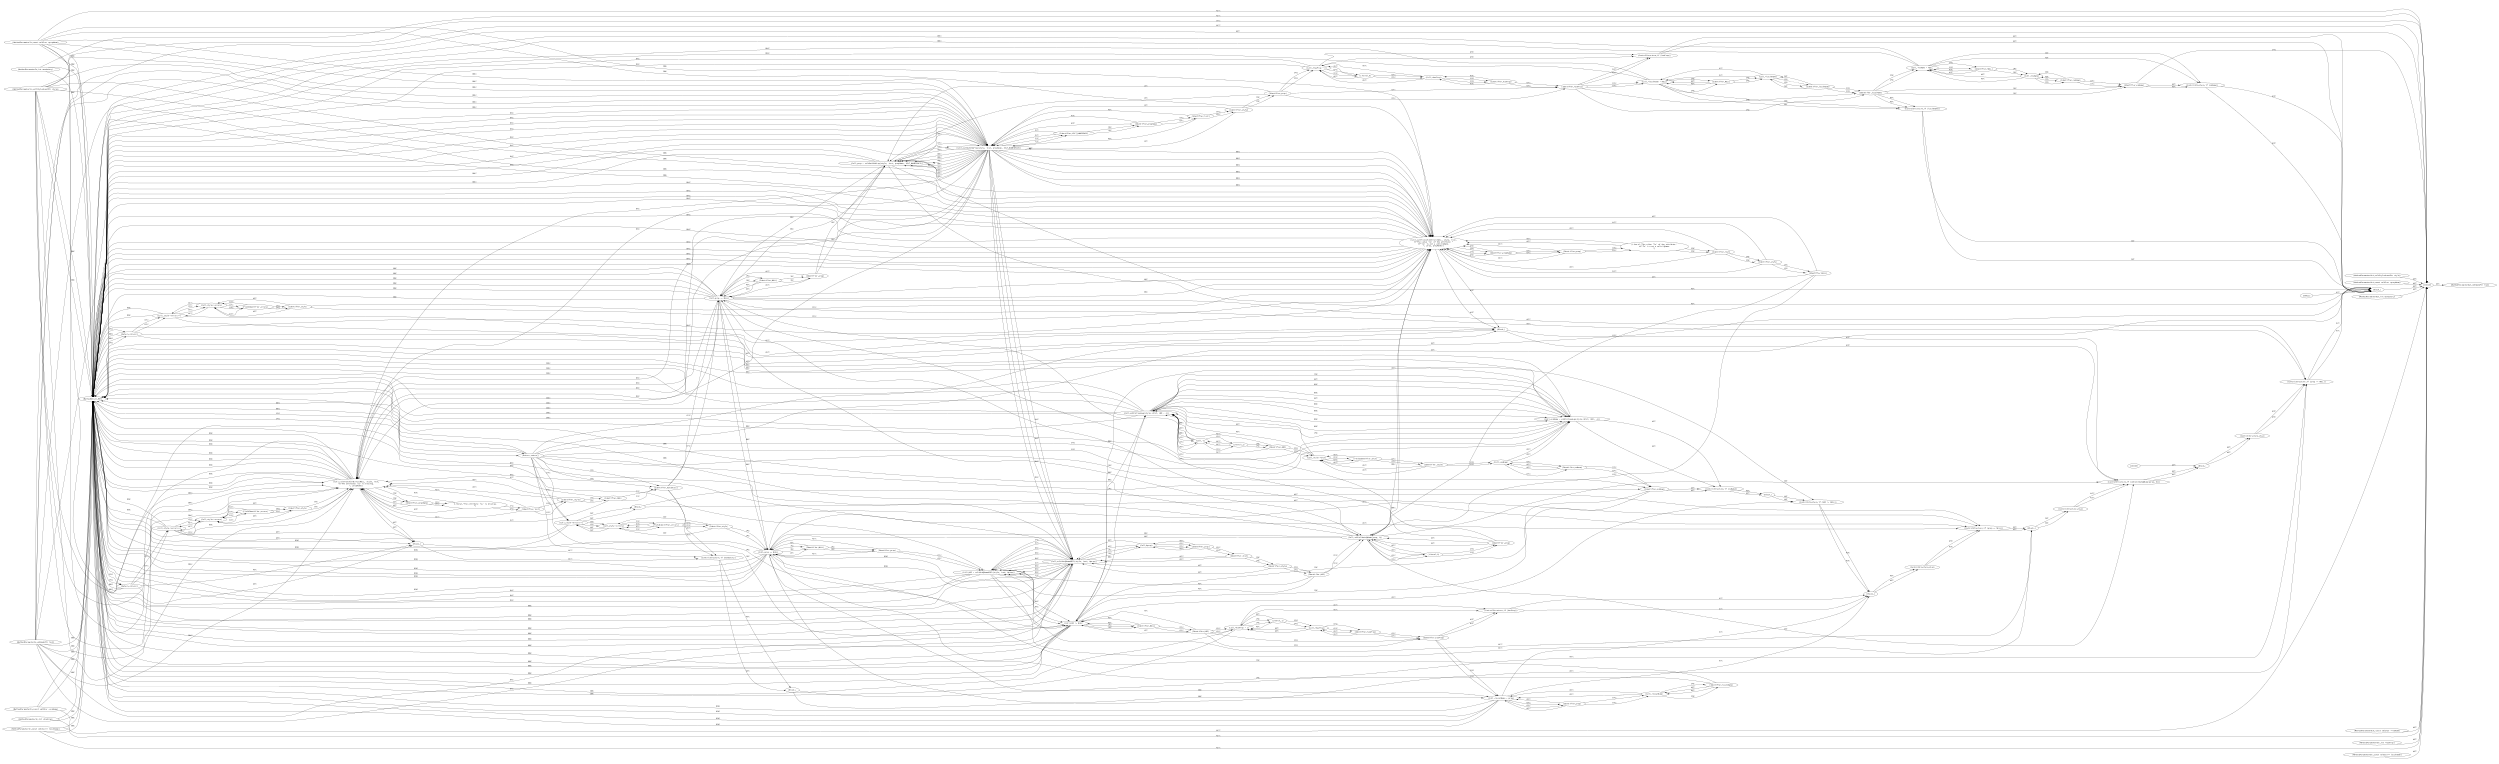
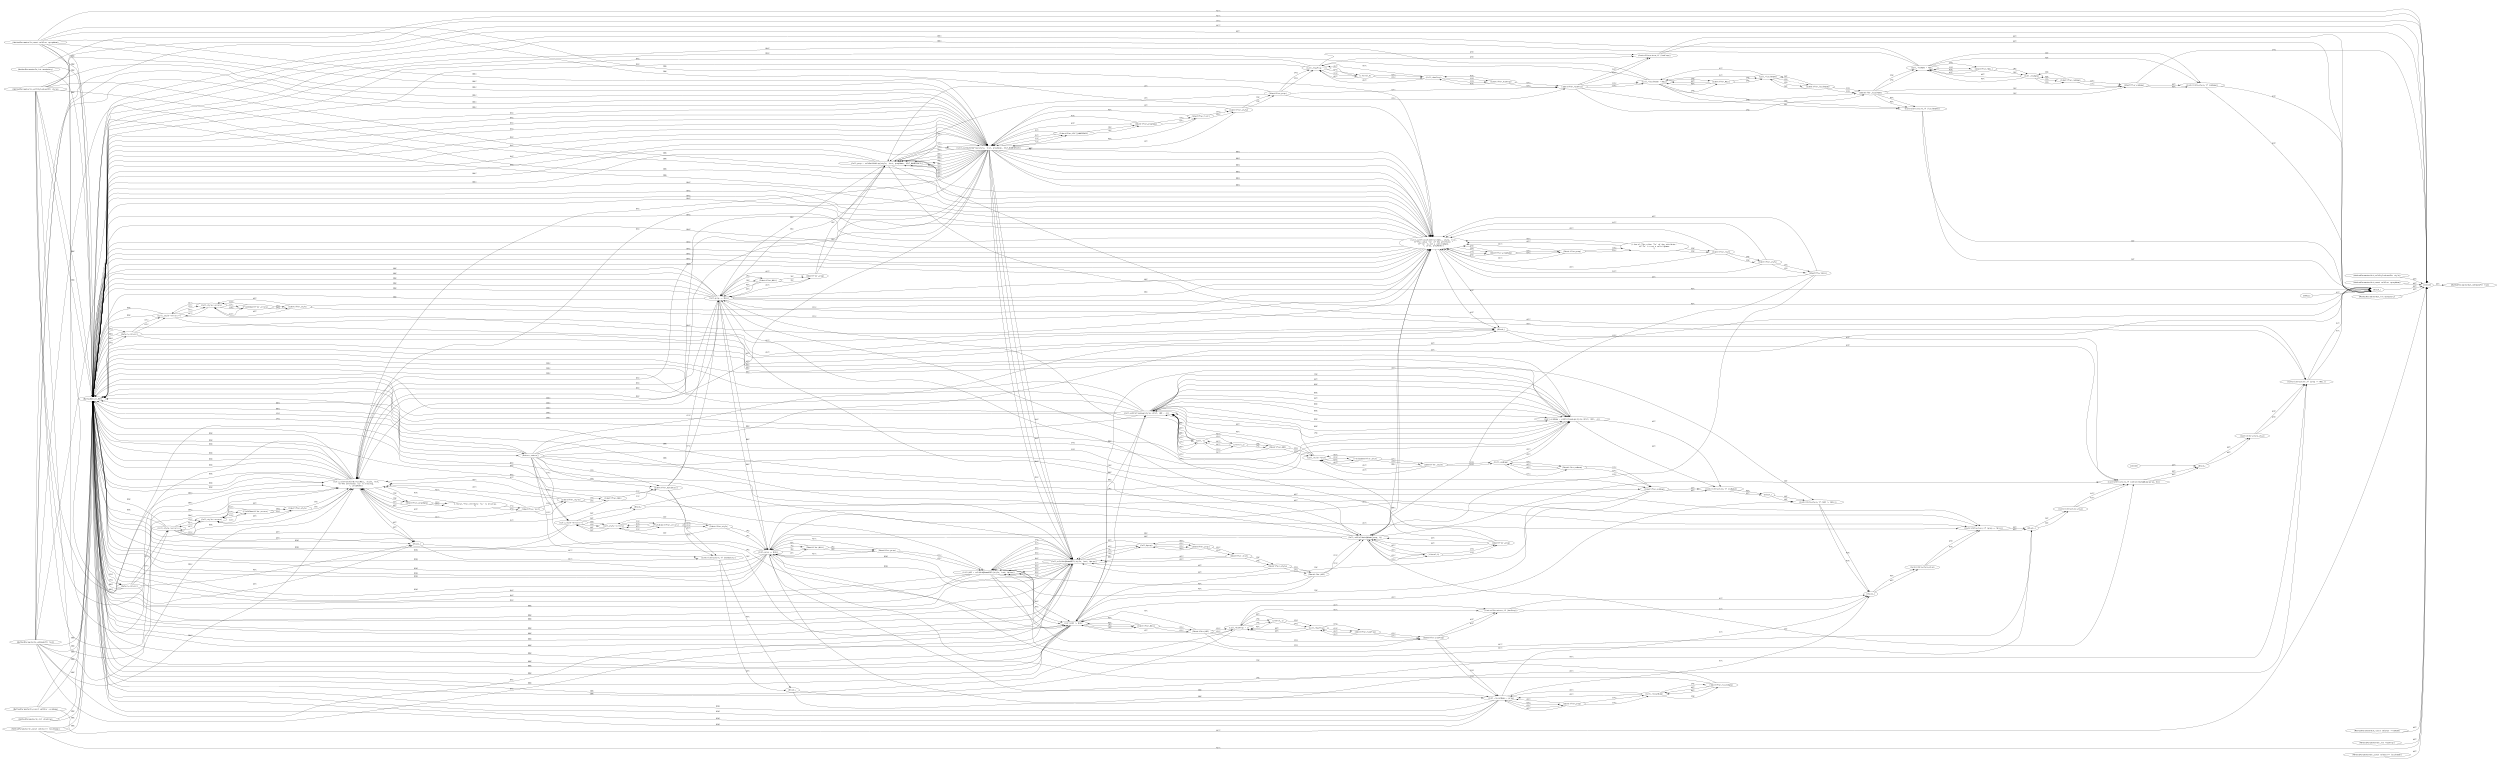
(1456, 737) -> none
